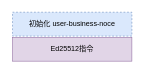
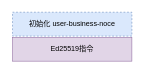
(72, 50) -> (72, 50)
